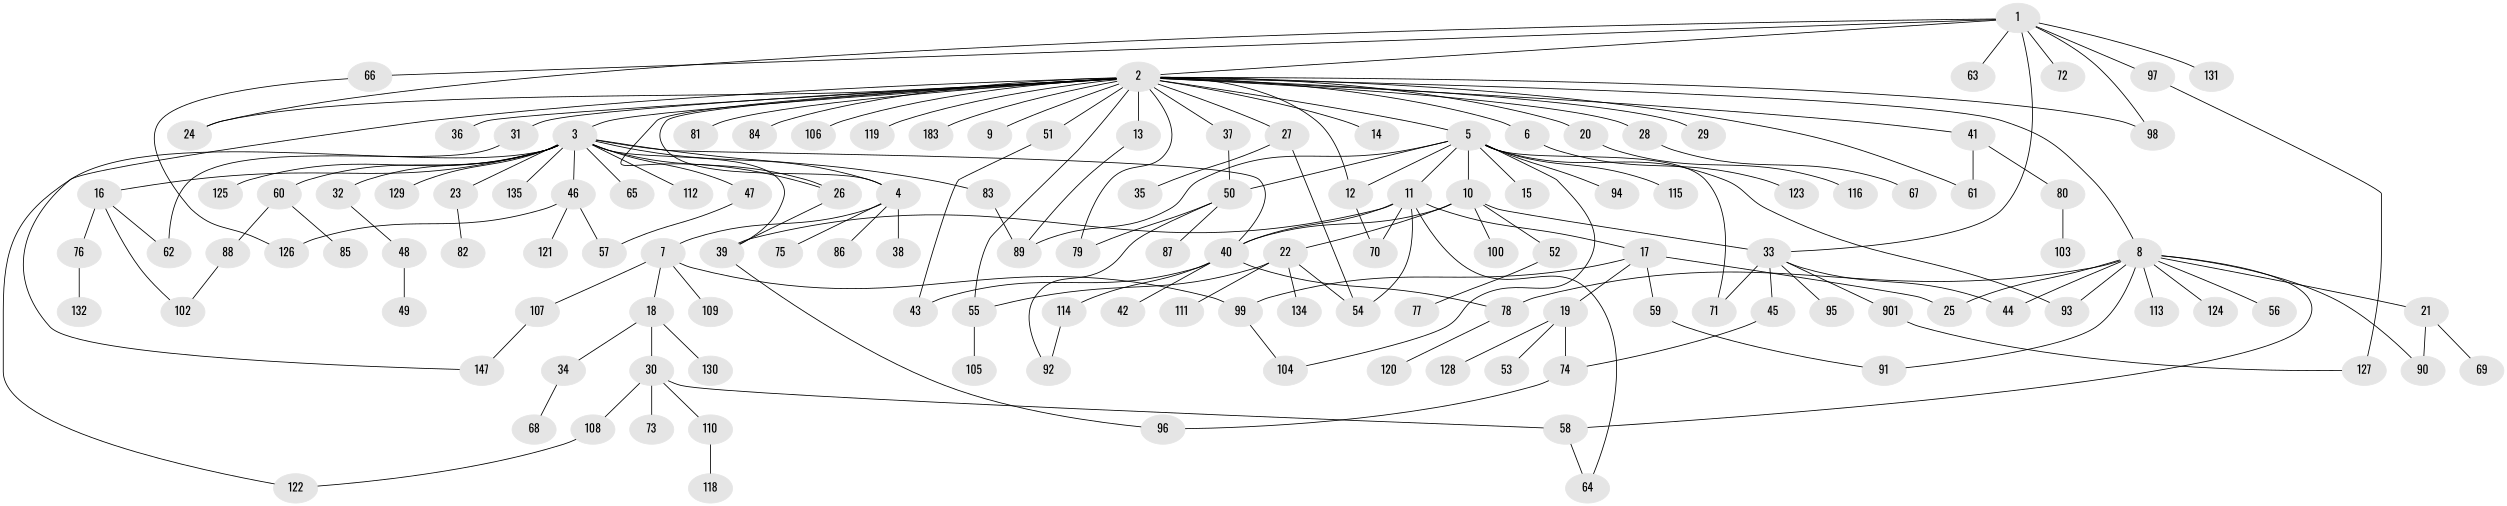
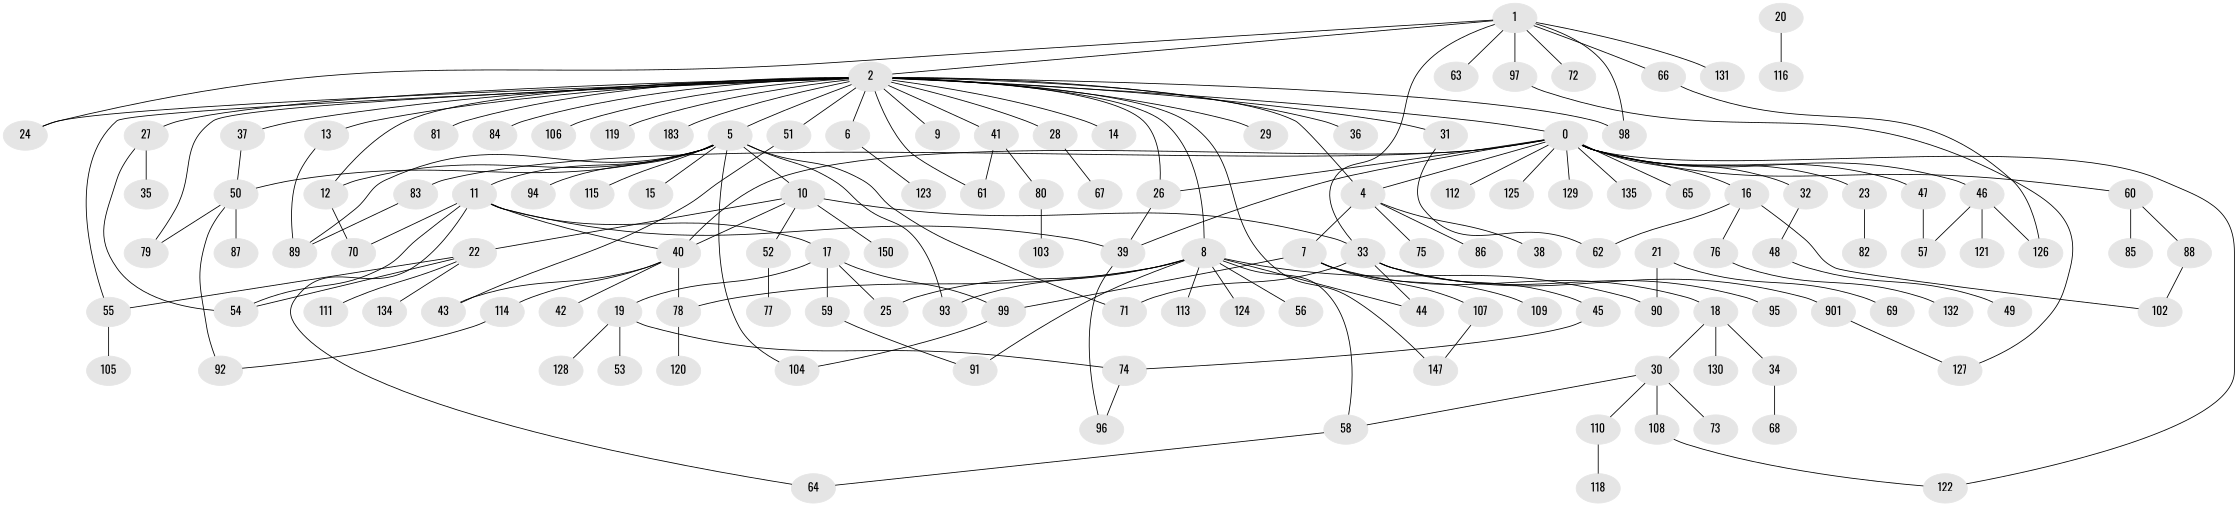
(1367, 87) -> none
(575, 136) -> (1566, 136)
(1496, 253) -> (886, 253)
(2241, 273) -> none
